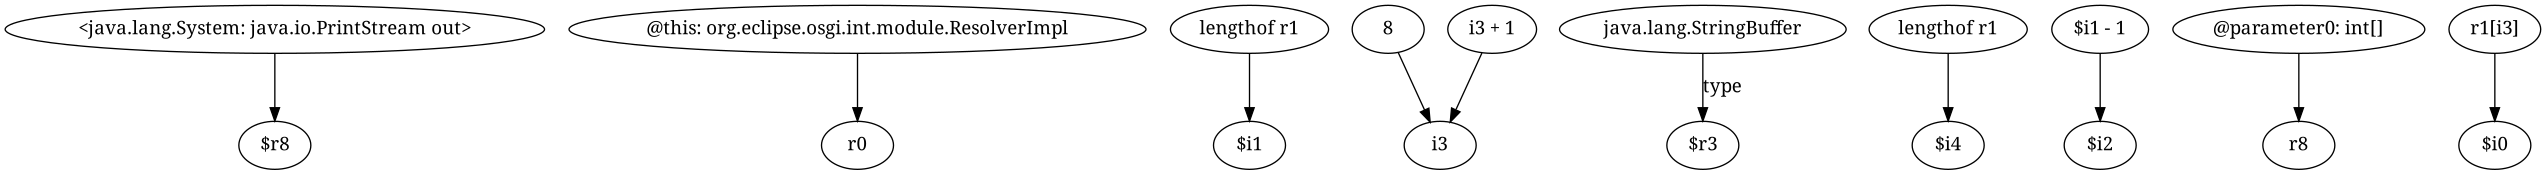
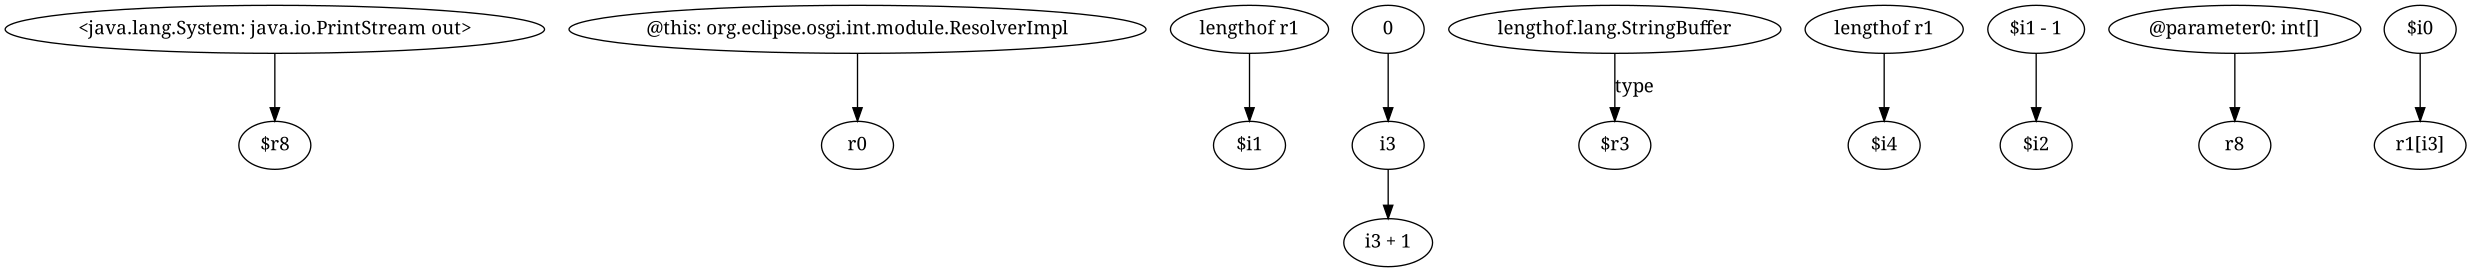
(1388, 29) -> (1388, 29)
(1703, 29) -> (1615, 29)
(1469, 81) -> (1388, 187)
(2495, 81) -> (2420, 81)
